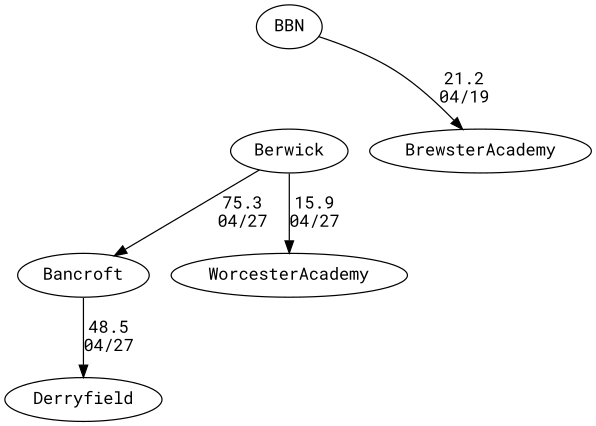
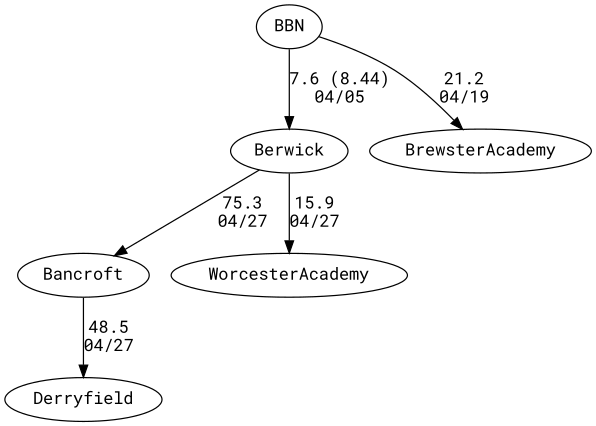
none -> (289, 83)
